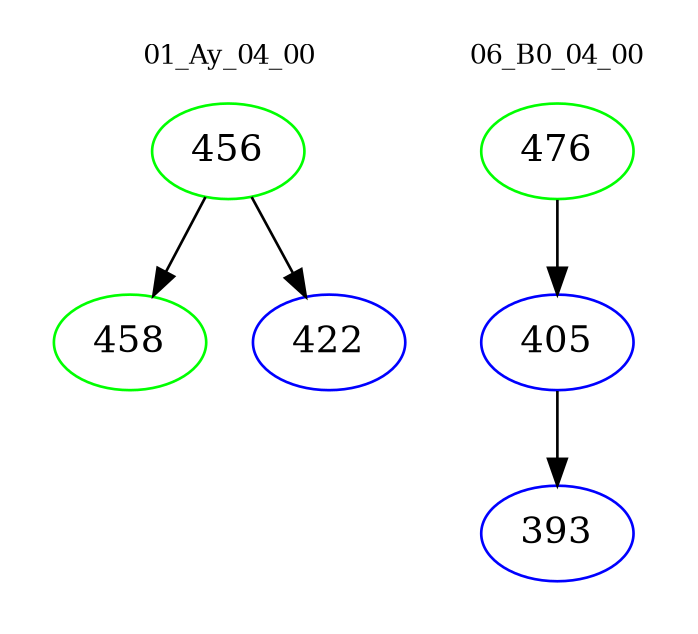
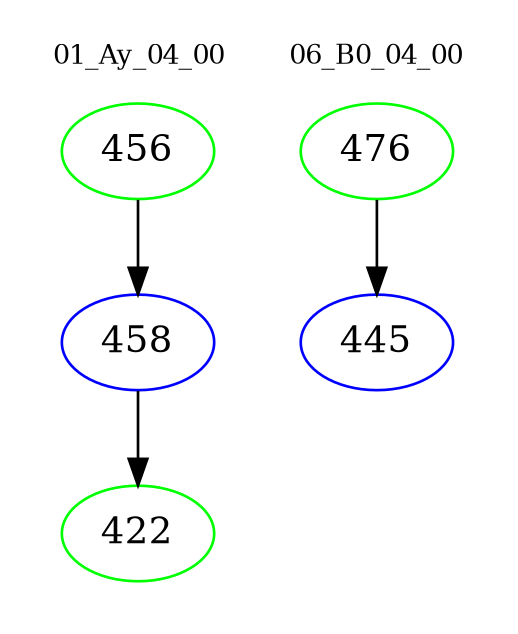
(272, 235) -> (138, 425)
(130, 342) -> (138, 342)
(329, 342) -> (138, 533)
(557, 342) -> (377, 342)
(557, 533) -> none
